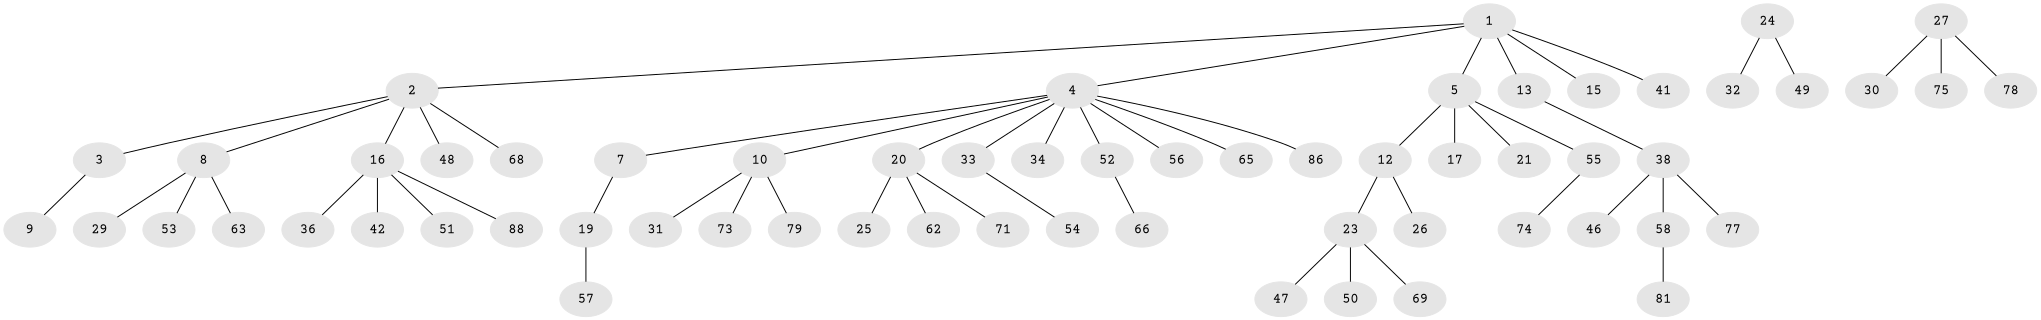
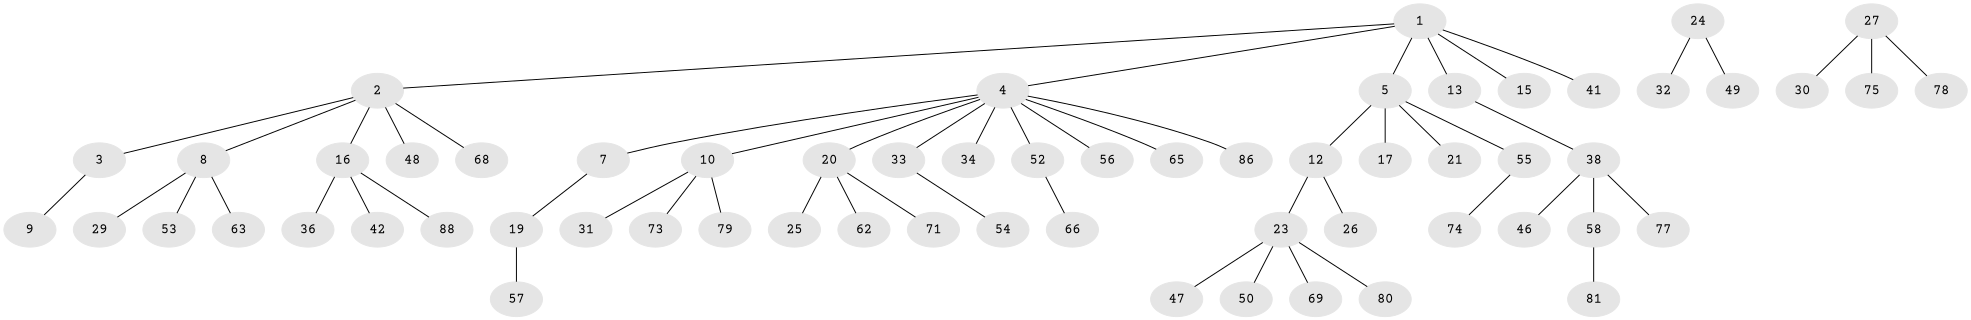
(447, 230) -> none
none -> (1385, 299)
